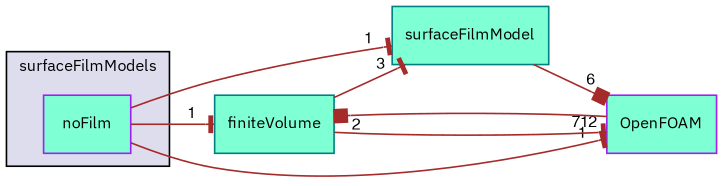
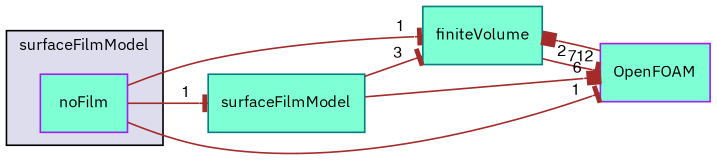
(88, 67) -> (85, 46)
(366, 83) -> (390, 68)
